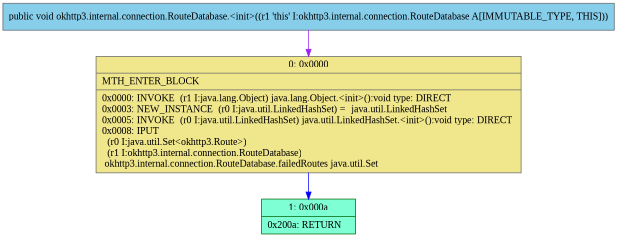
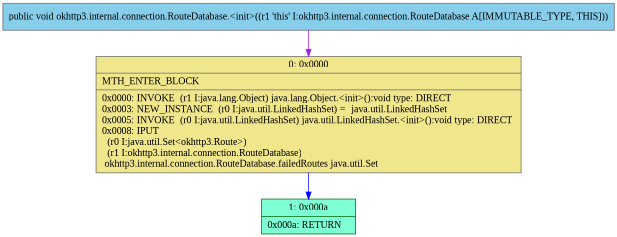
(309, 225) -> (309, 225)
